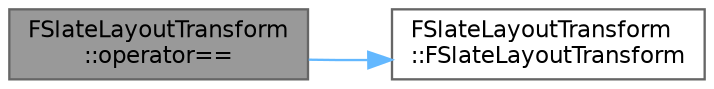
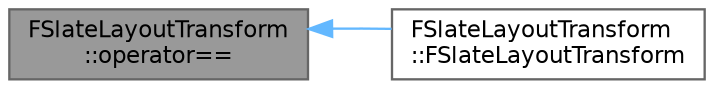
(338, 60) -> (362, 29)
